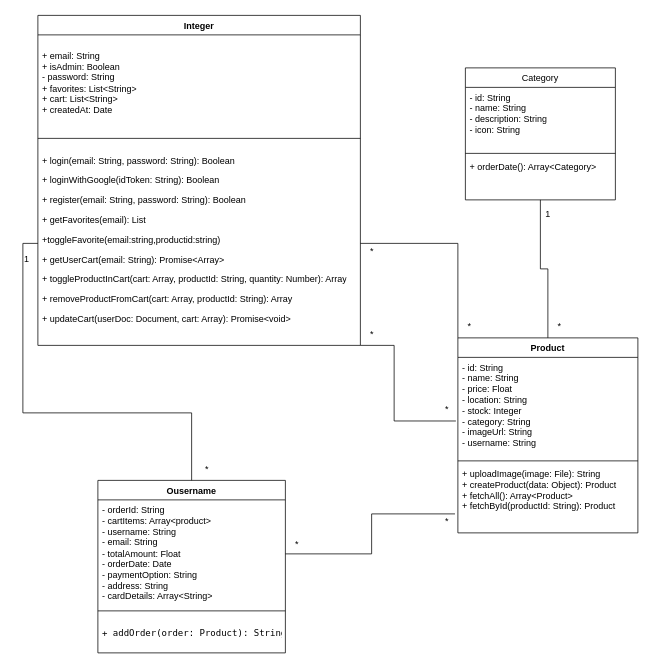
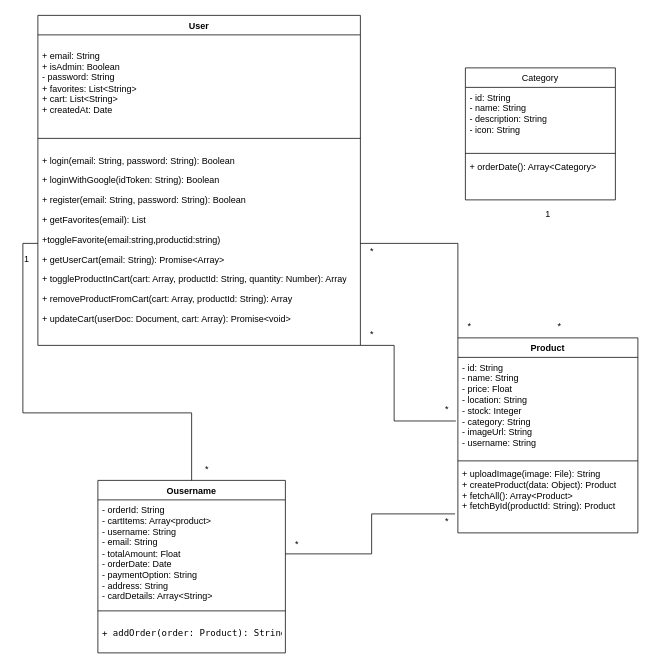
(199, 26) -> (199, 26)
(545, 269) -> none
